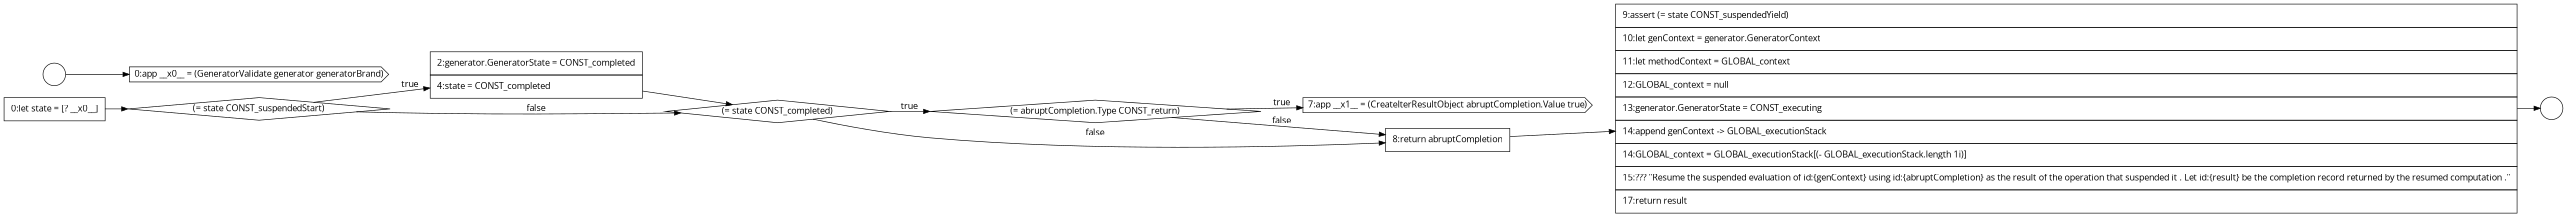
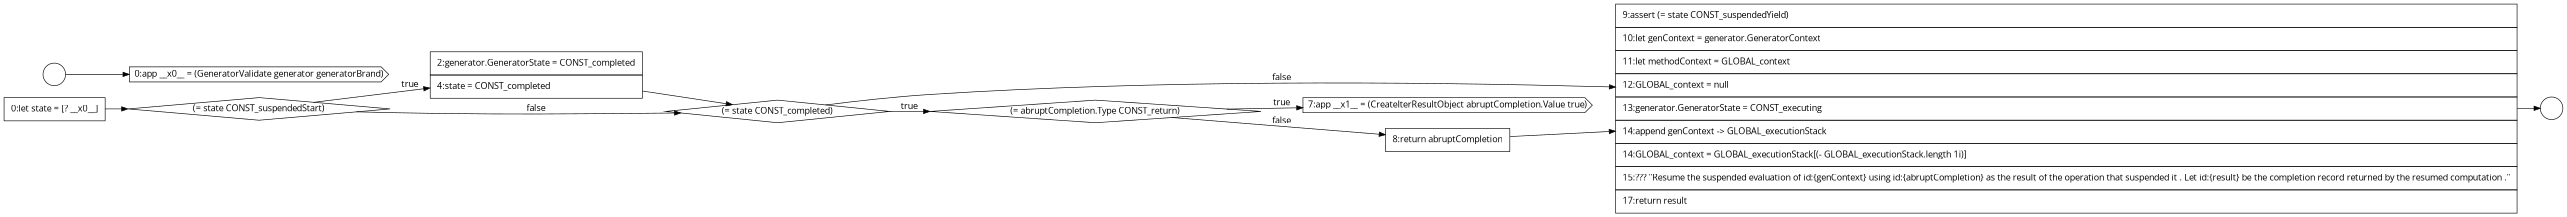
(1095, 146) -> (1217, 84)
